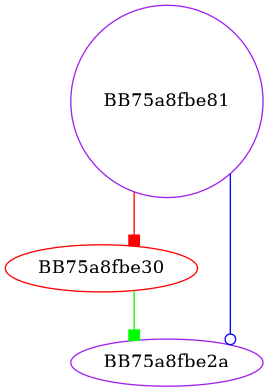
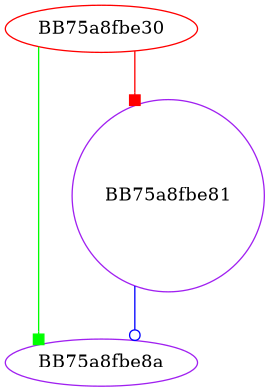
(134, 212) -> (135, 72)
(167, 363) -> (101, 363)
